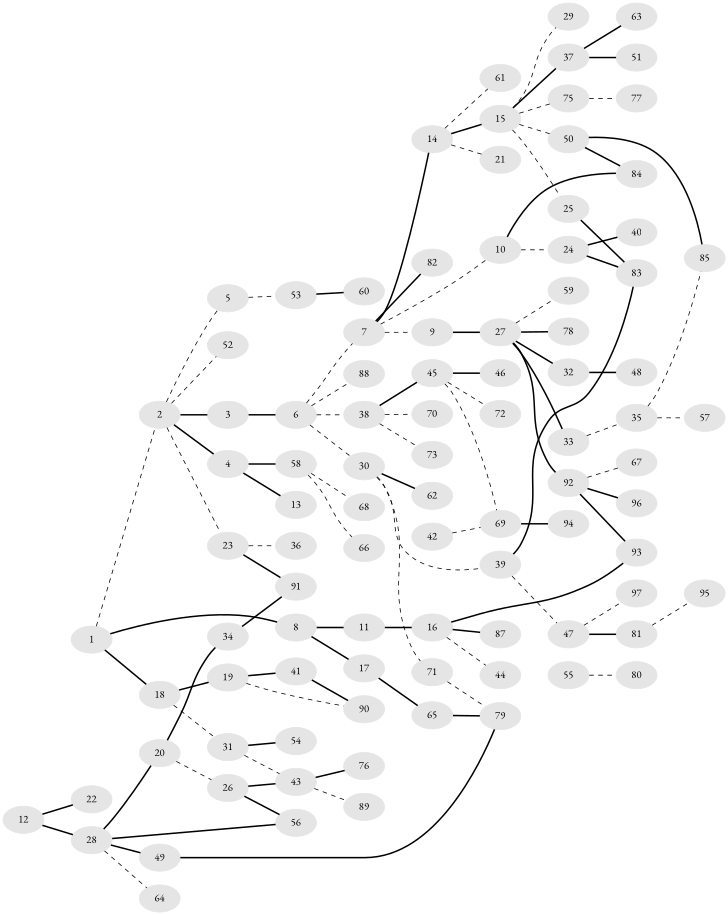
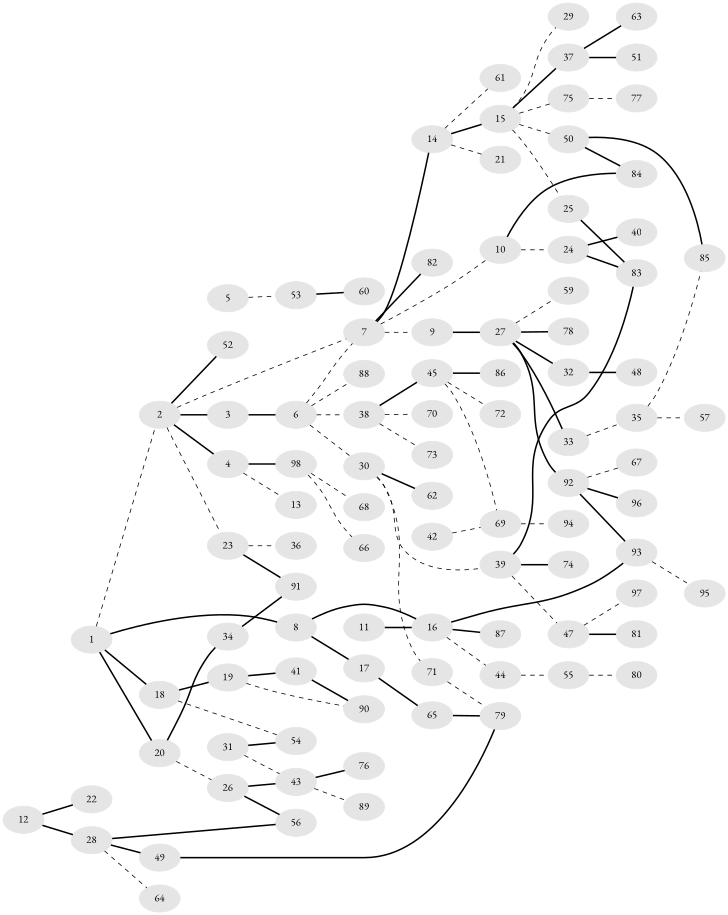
(190, 355) -> (261, 372)
(500, 373) -> (500, 373)
(194, 380) -> (194, 380)
(296, 464) -> (296, 464)
(262, 484) -> (262, 484)
(535, 524) -> (535, 524)
none -> (568, 565)
(671, 614) -> (671, 573)
(330, 628) -> (364, 604)
none -> (535, 675)
(194, 721) -> (228, 718)
(129, 798) -> (126, 696)
